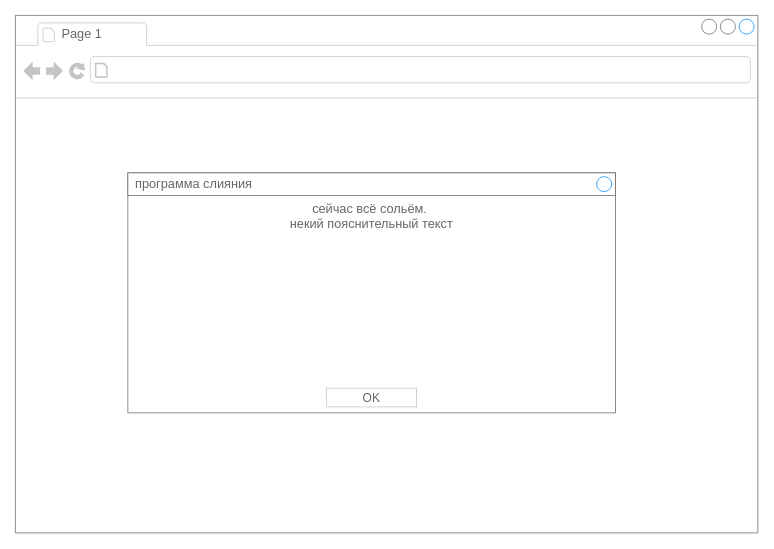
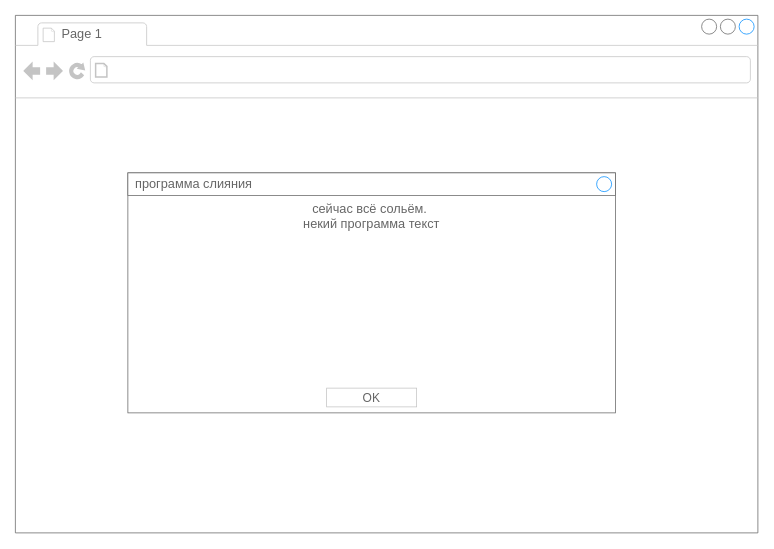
(372, 217) -> (372, 217)
